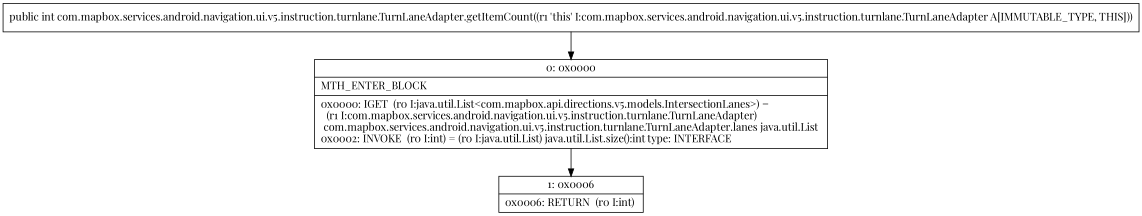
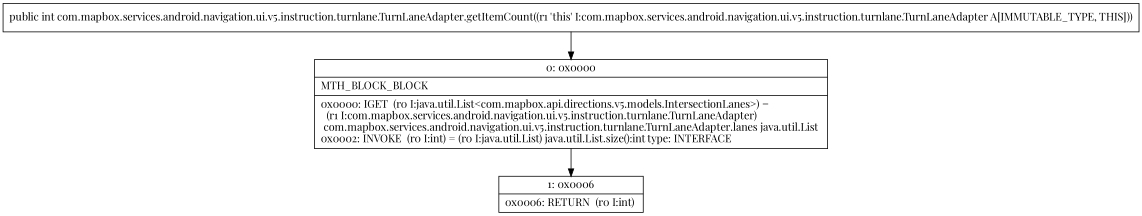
(374, 86) -> (374, 86)
